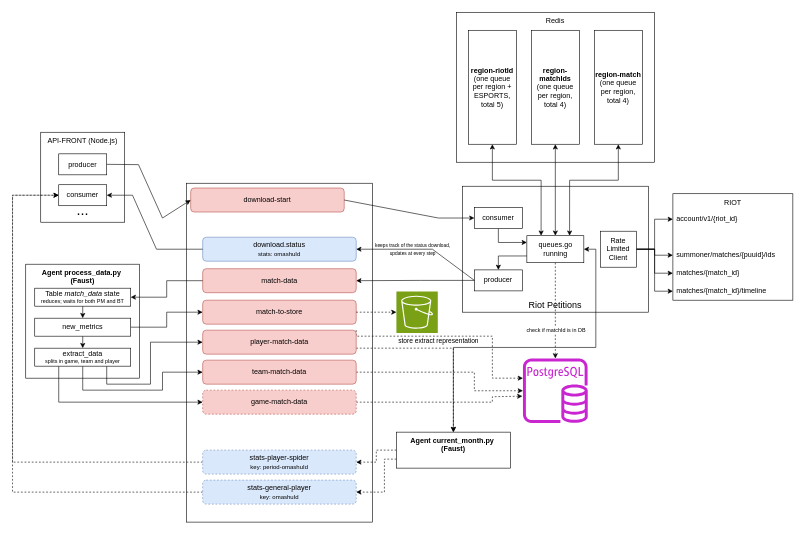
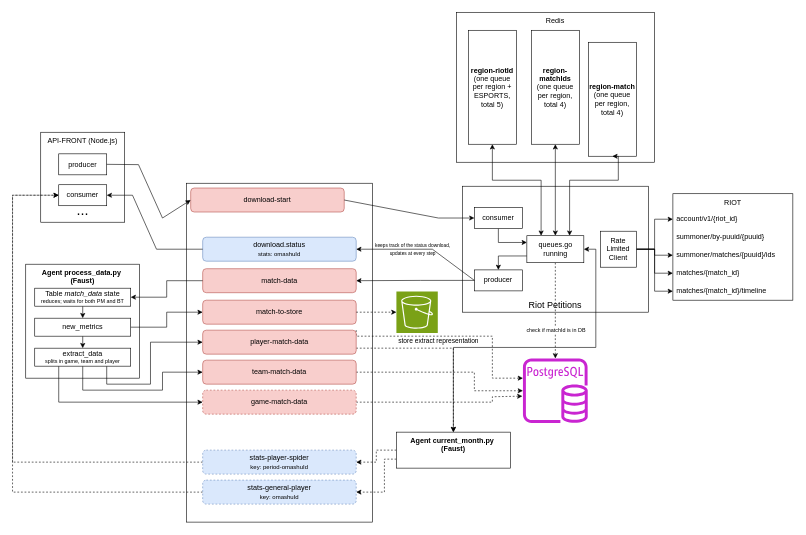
(618, 87) -> (612, 99)
none -> (733, 237)
